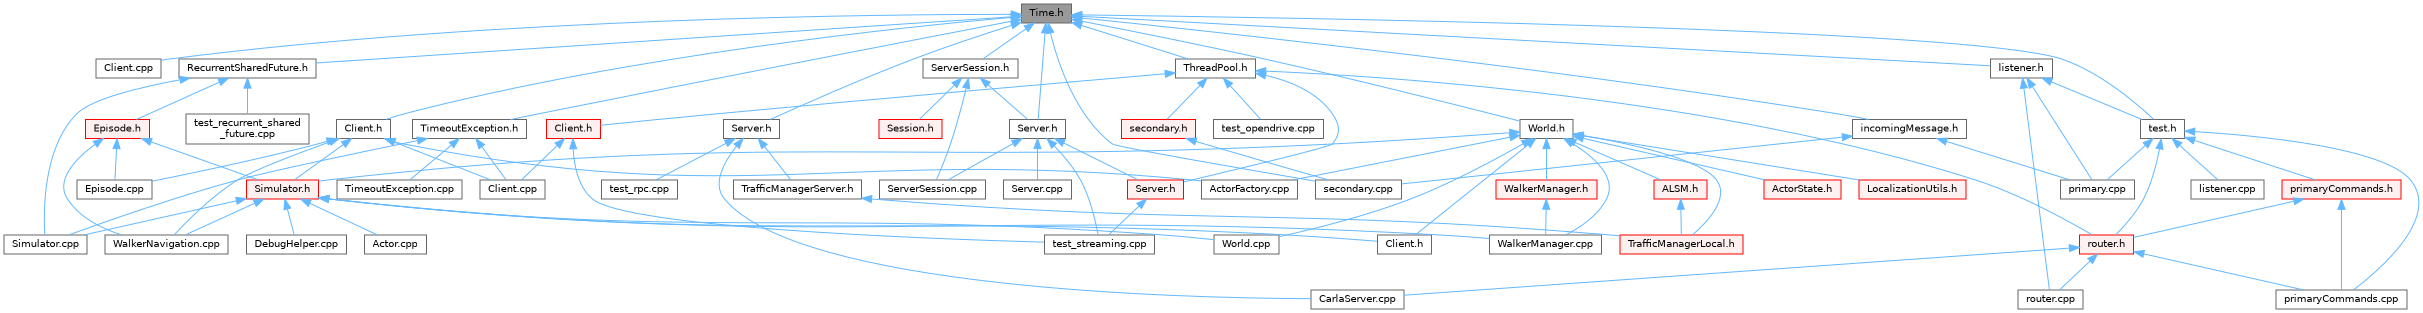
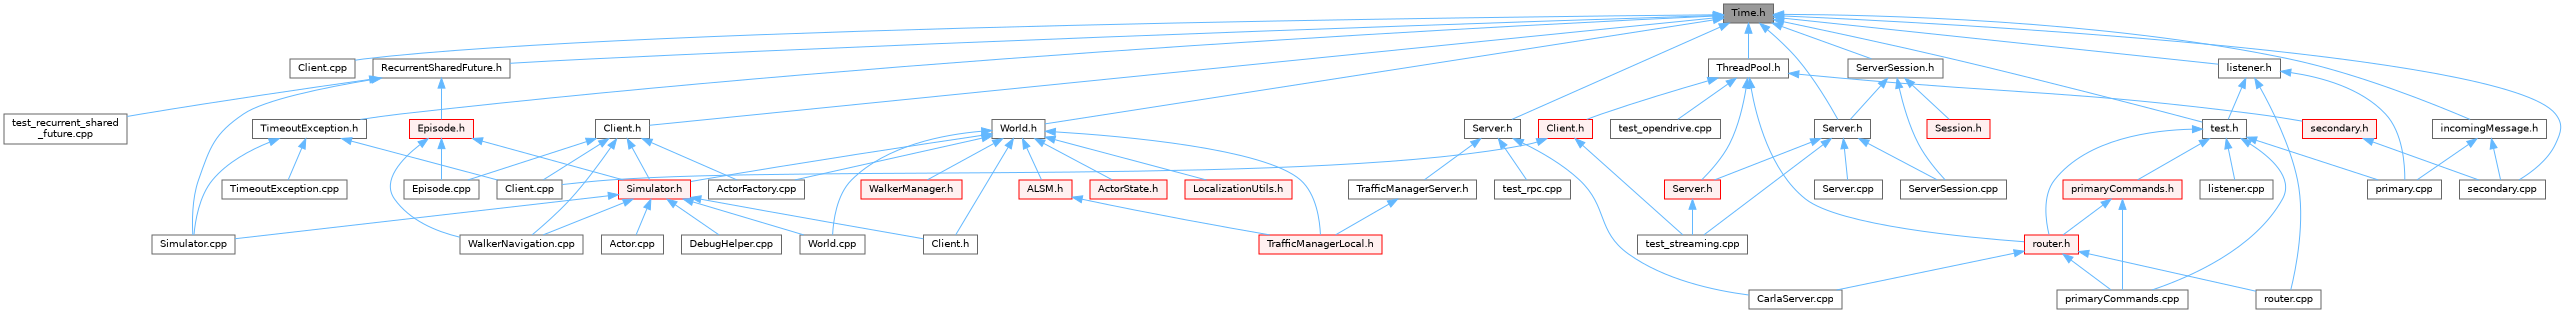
(1546, 244) -> none
